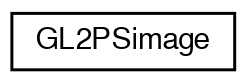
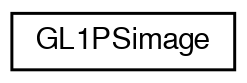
(123, 42) -> (123, 42)
